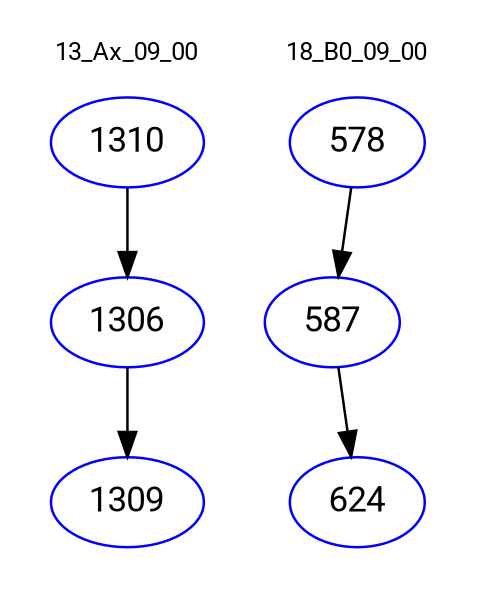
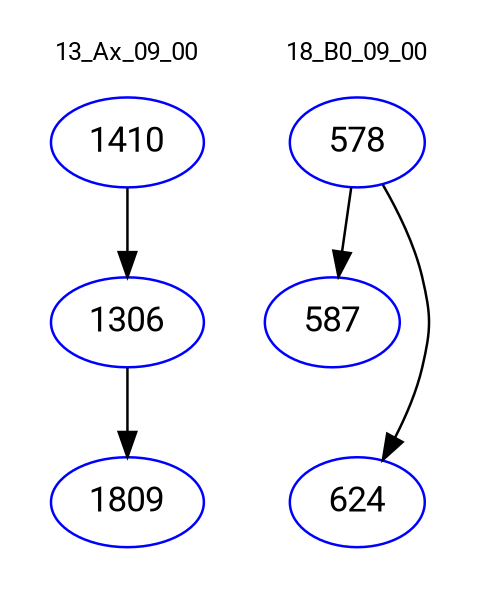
(127, 142) -> (127, 142)
(343, 399) -> (428, 309)
(127, 502) -> (127, 502)
